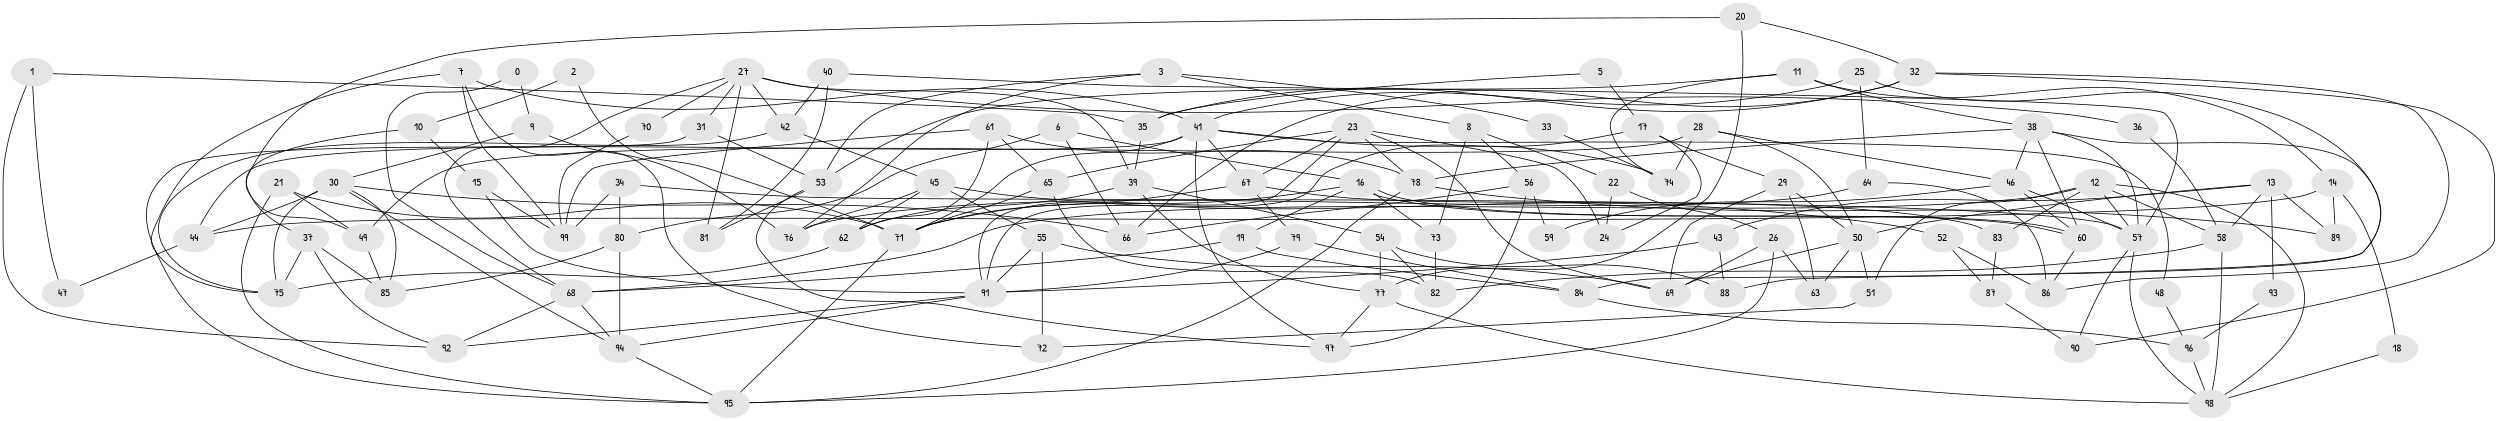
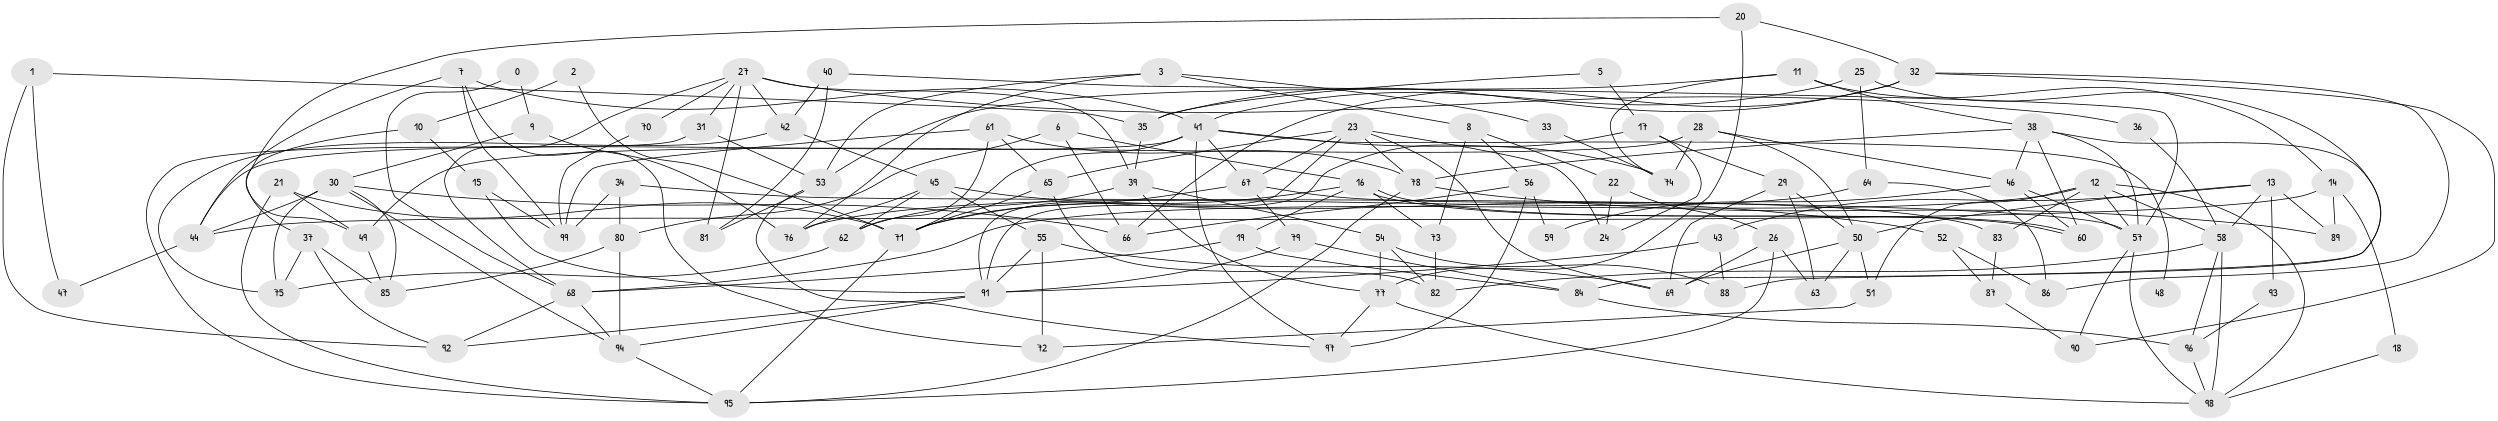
(215, 149) -> (306, 129)
(2069, 258) -> none
(2174, 321) -> (2205, 293)
